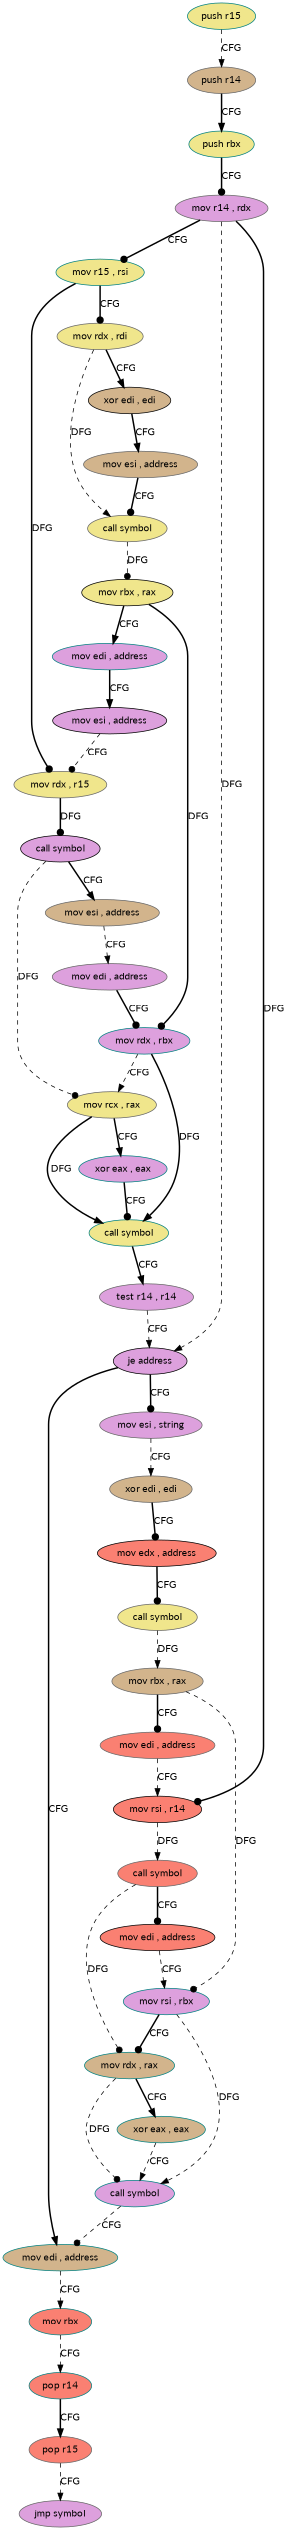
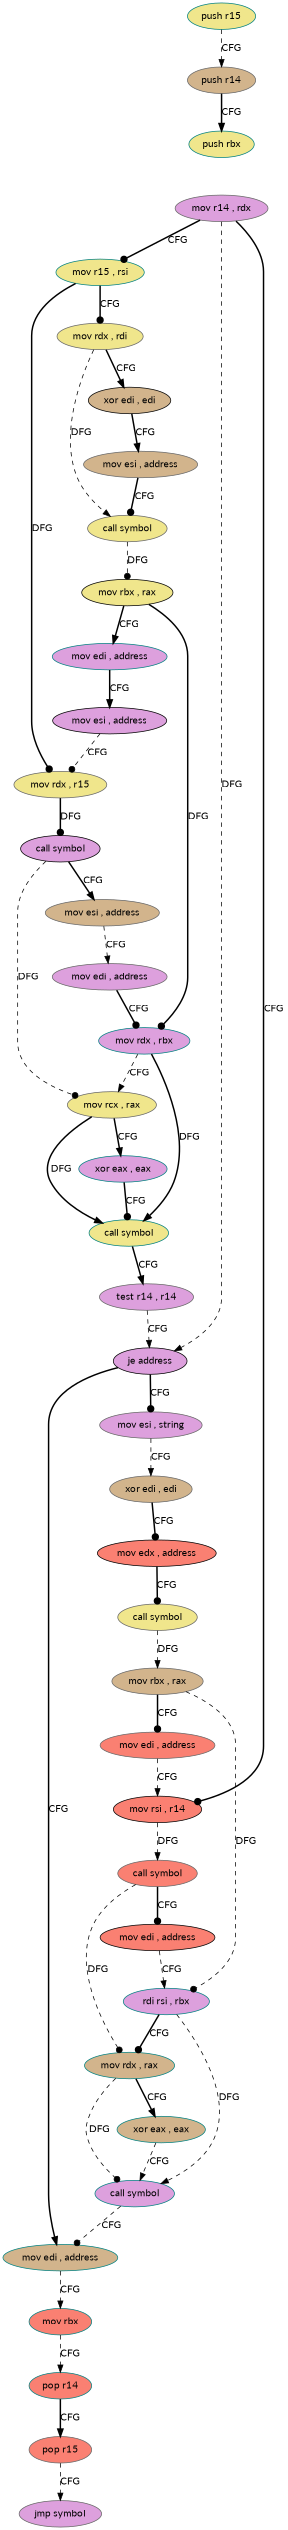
(222, 173) -> none
(274, 1009) -> (274, 1009)
(166, 2001) -> (166, 2001)
